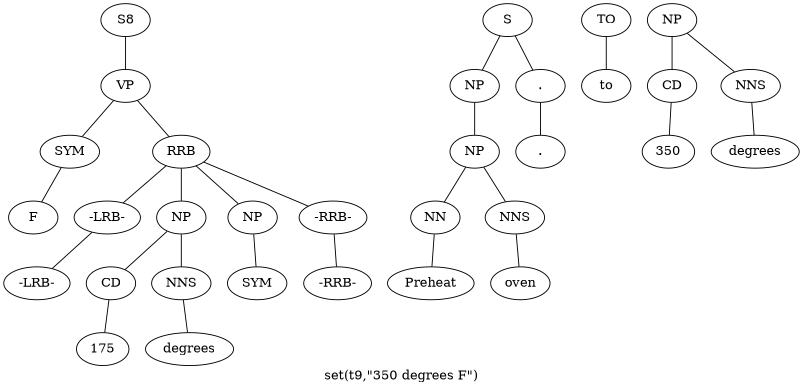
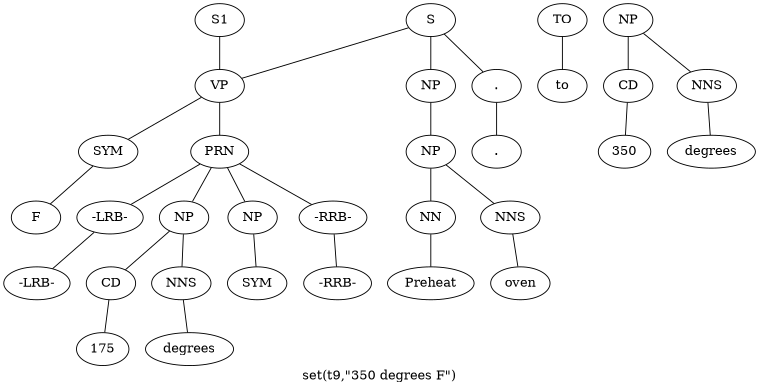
(126, 20) -> (220, 20)
none -> (325, 53)
(181, 152) -> (220, 152)
